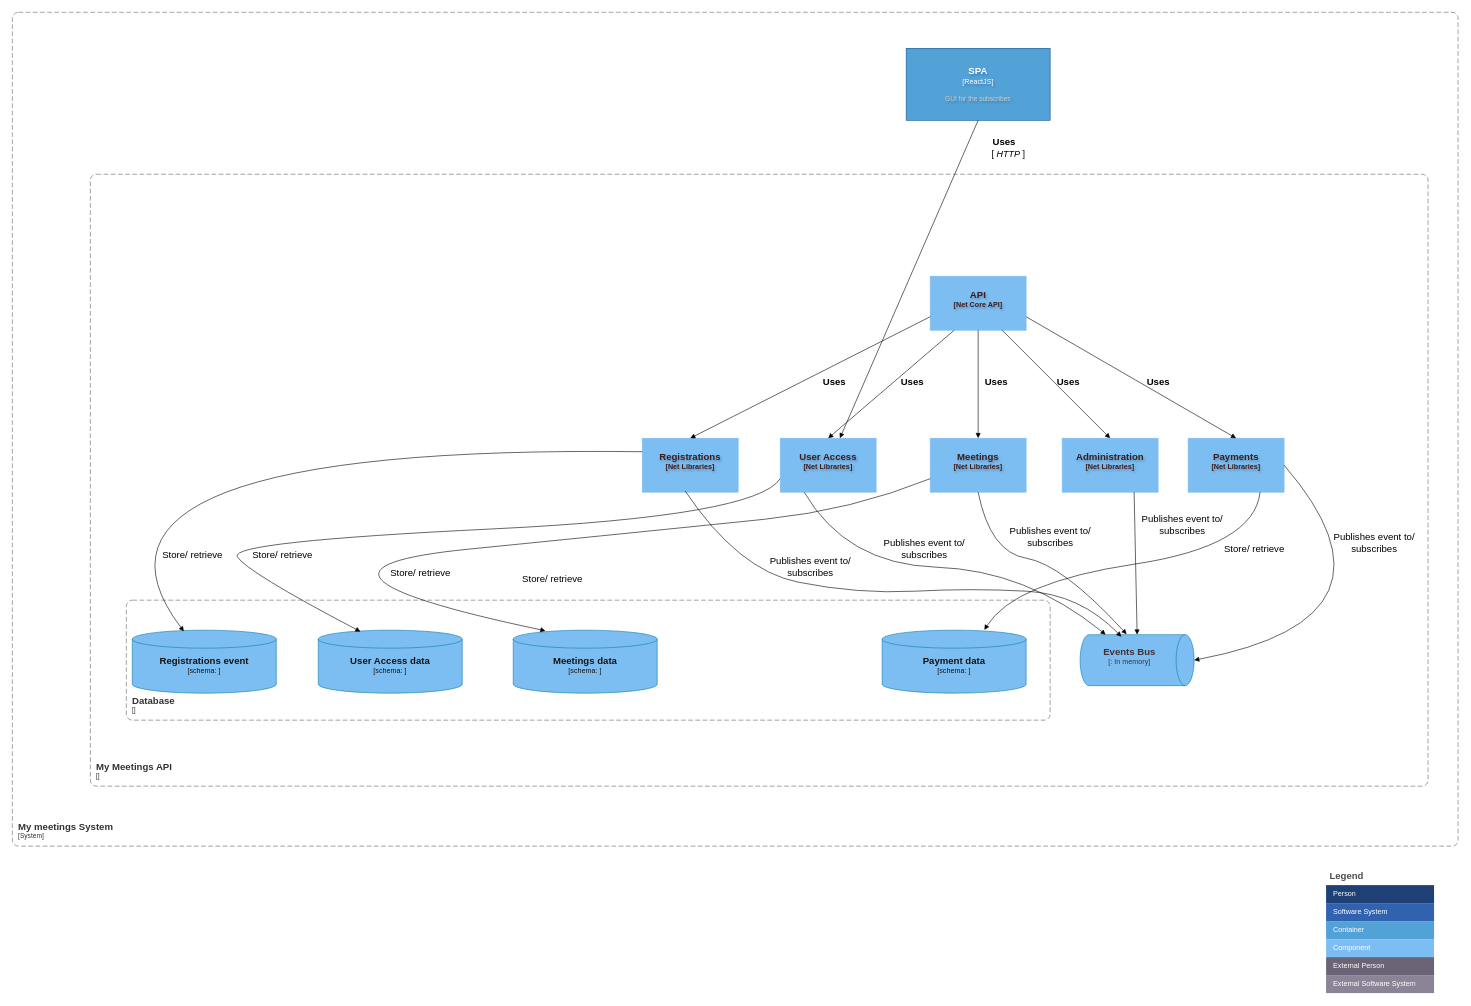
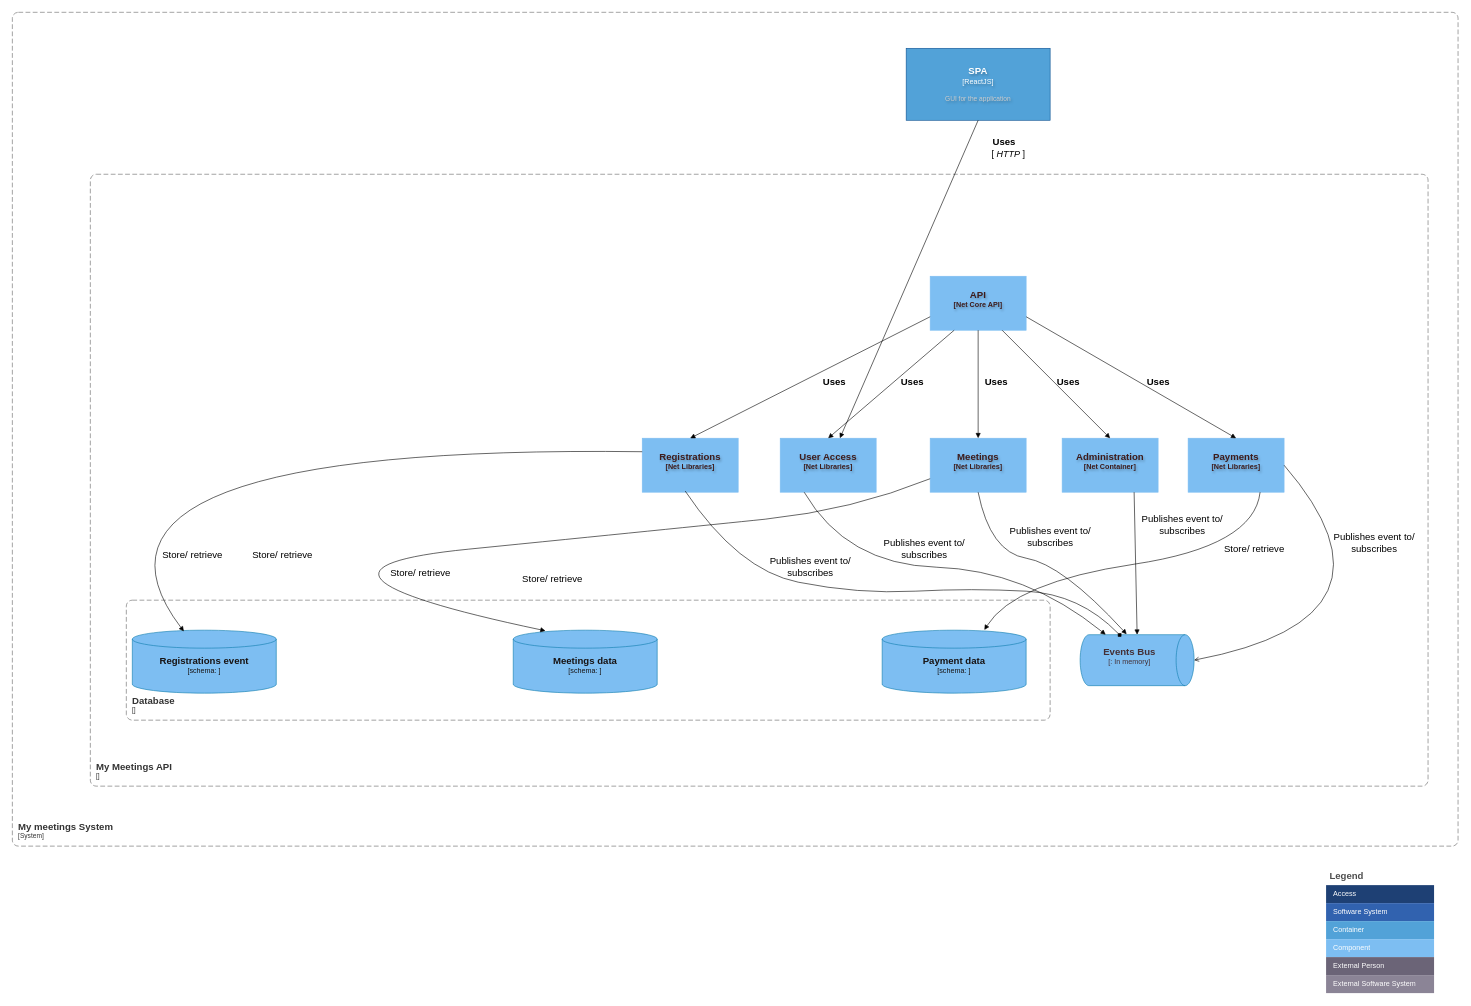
(978, 84) -> (978, 84)
(1110, 465) -> (1110, 465)
(254, 548) -> none
(1117, 632) -> (1117, 632)
(1200, 659) -> (1199, 659)
(390, 662) -> none
(1346, 894) -> (1346, 894)
